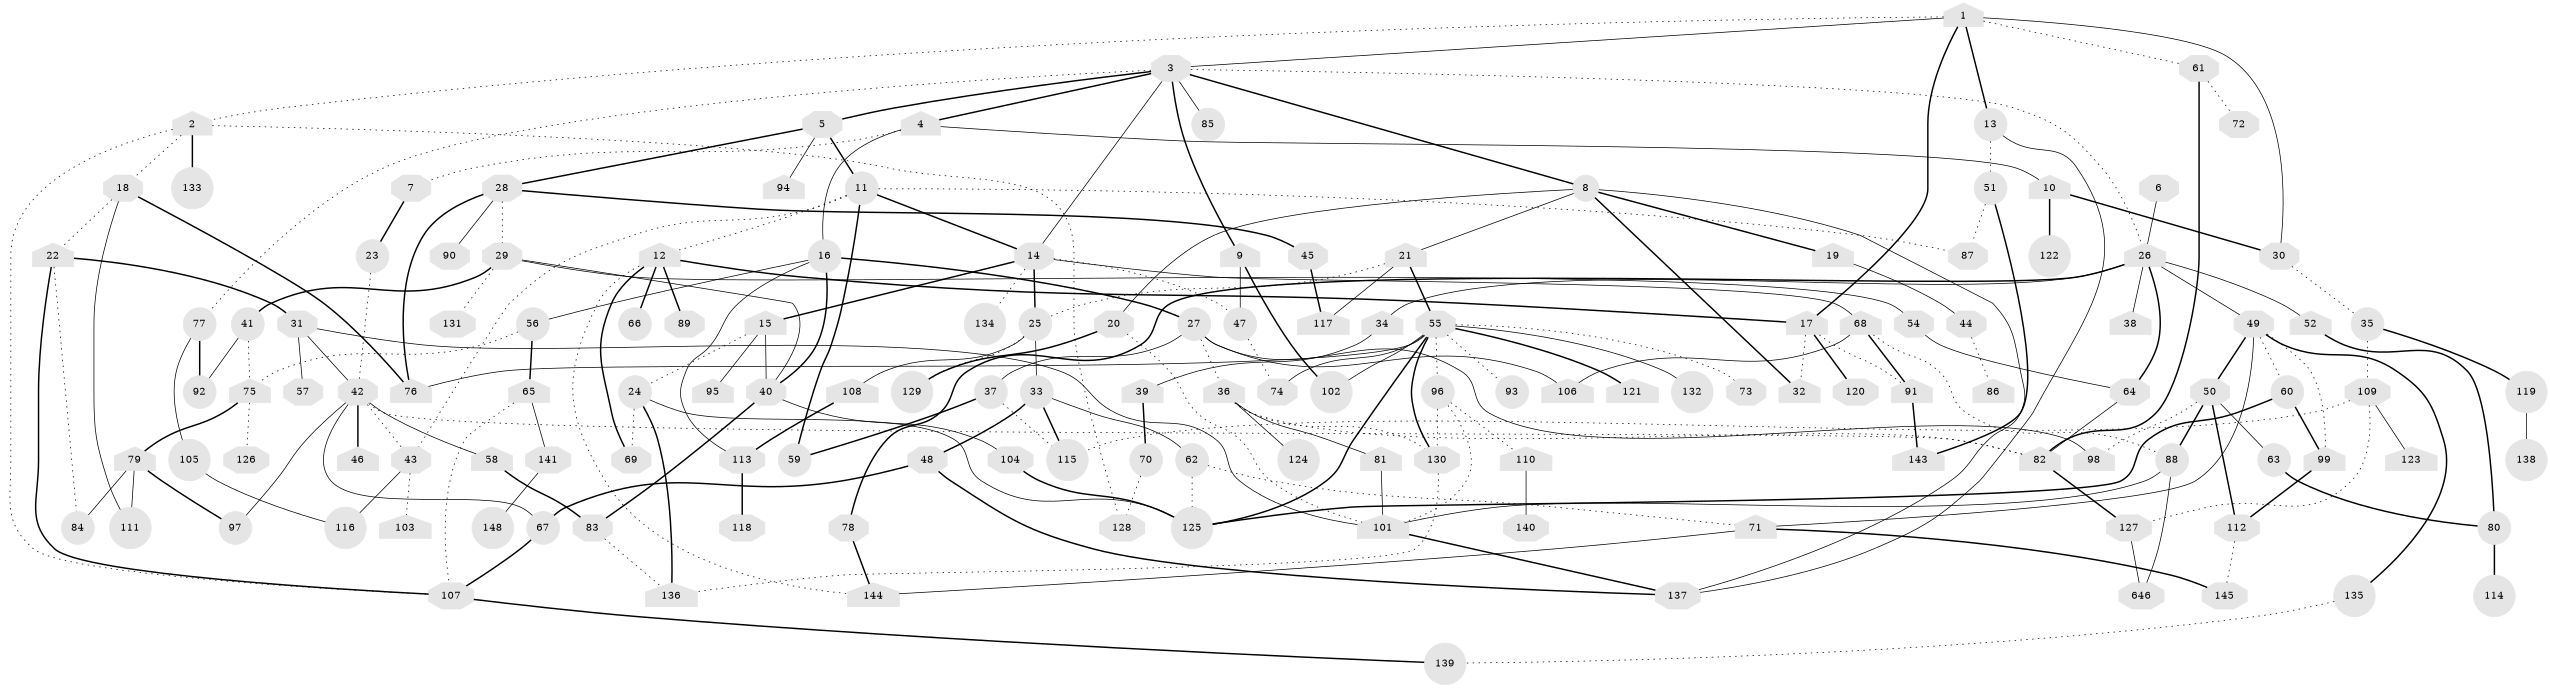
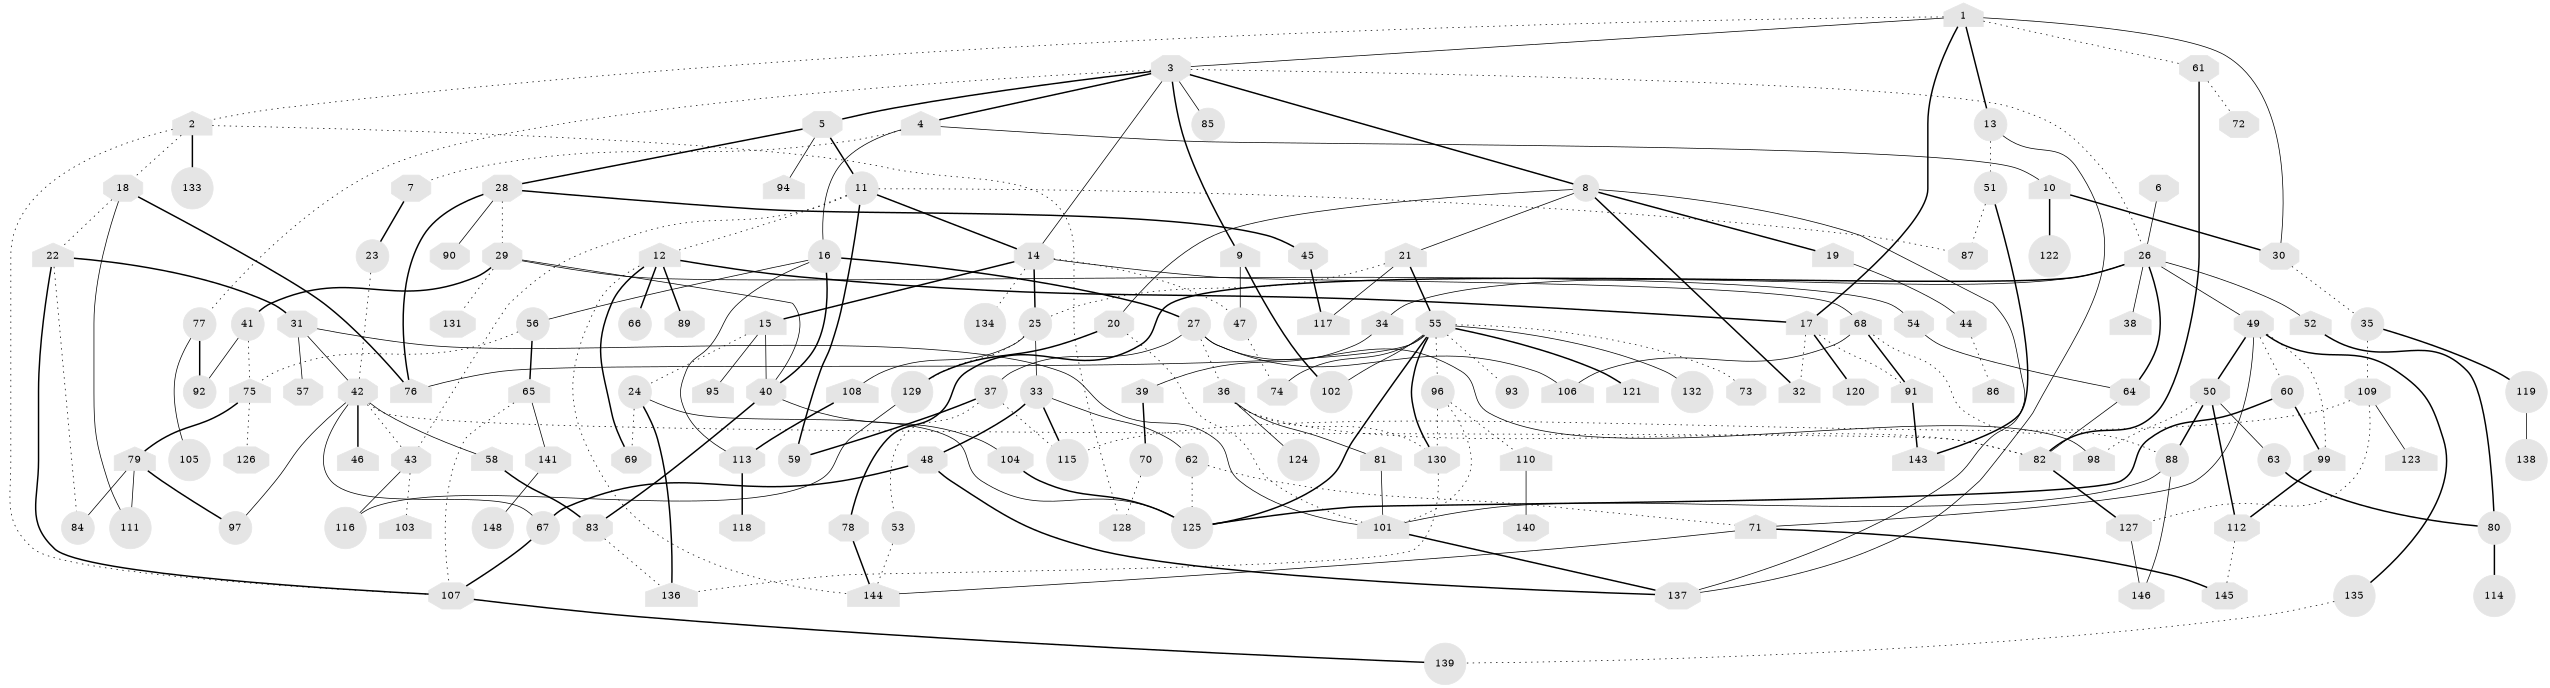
(264, 502) -> (645, 500)
none -> (898, 528)
(2141, 596) -> (2141, 596)
